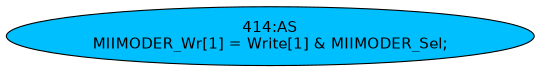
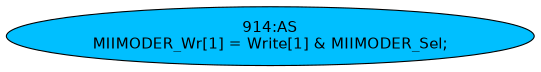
(270, 36) -> (270, 36)
